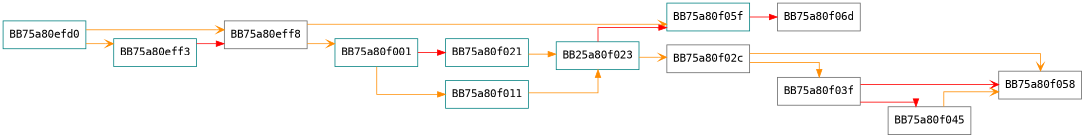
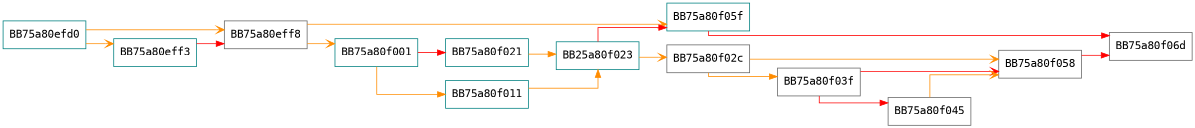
none -> (1091, 55)
